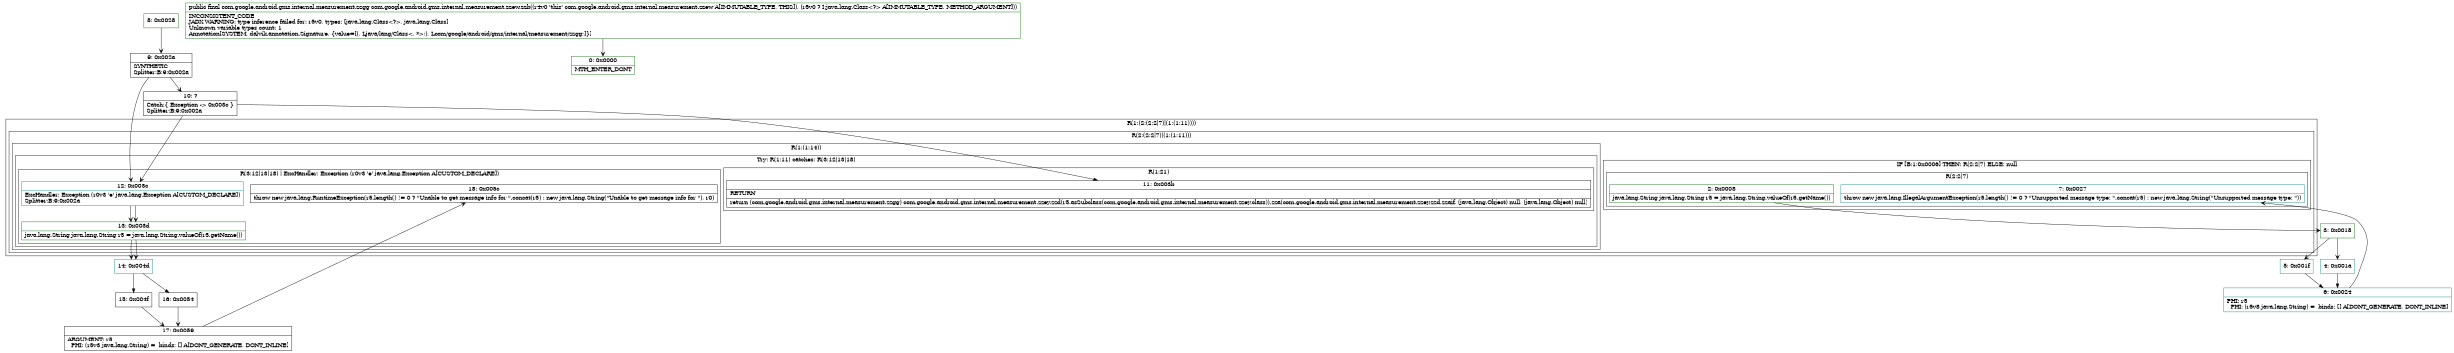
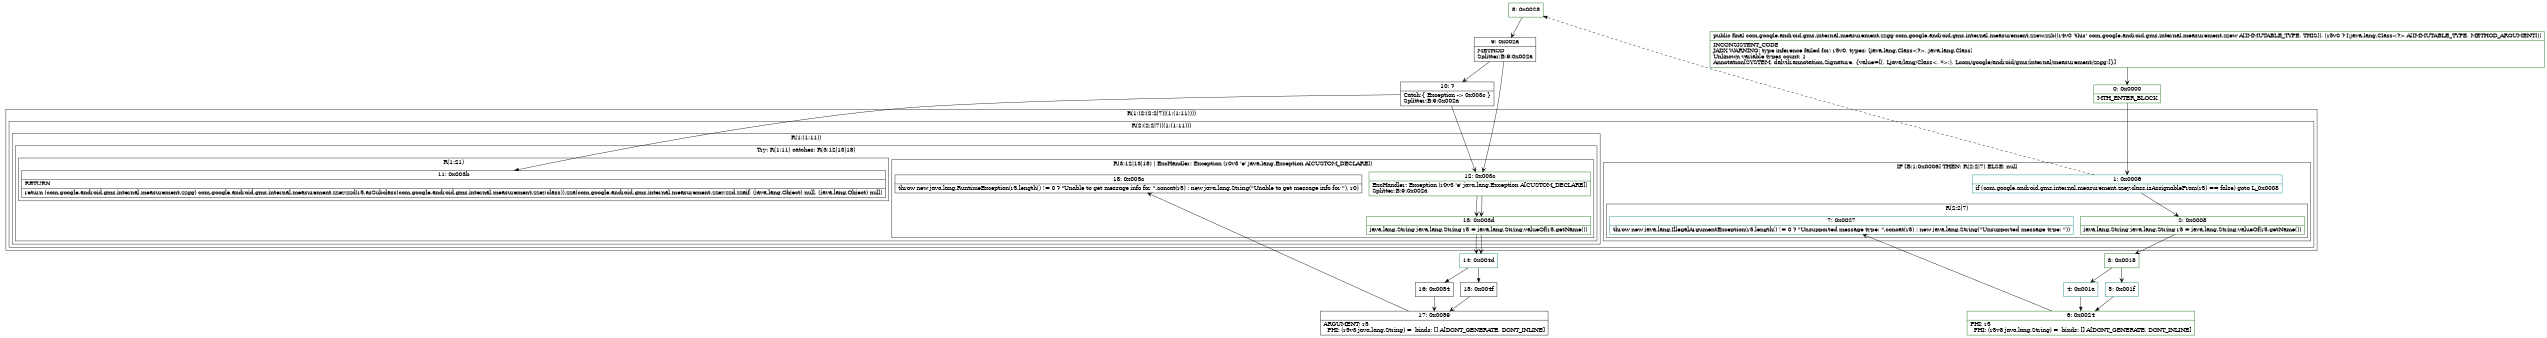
(151, 67) -> (1491, 51)
(603, 70) -> (2127, 98)
(806, 148) -> (806, 138)
none -> (2127, 184)
(132, 194) -> (1480, 184)
(2338, 300) -> (2081, 323)
